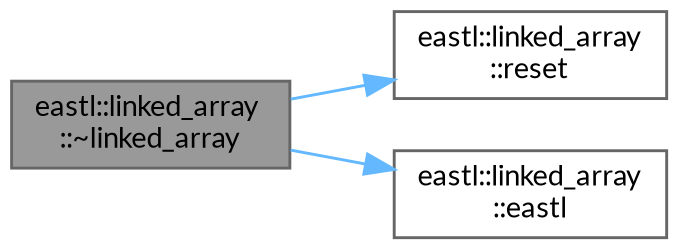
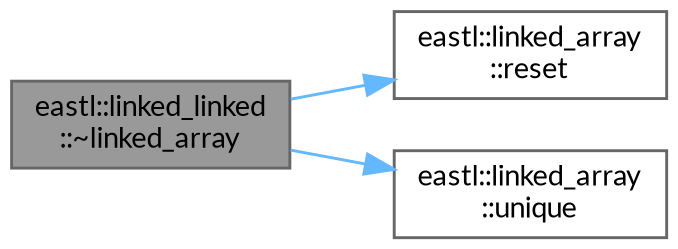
(151, 125) -> (151, 125)
(530, 194) -> (530, 194)
